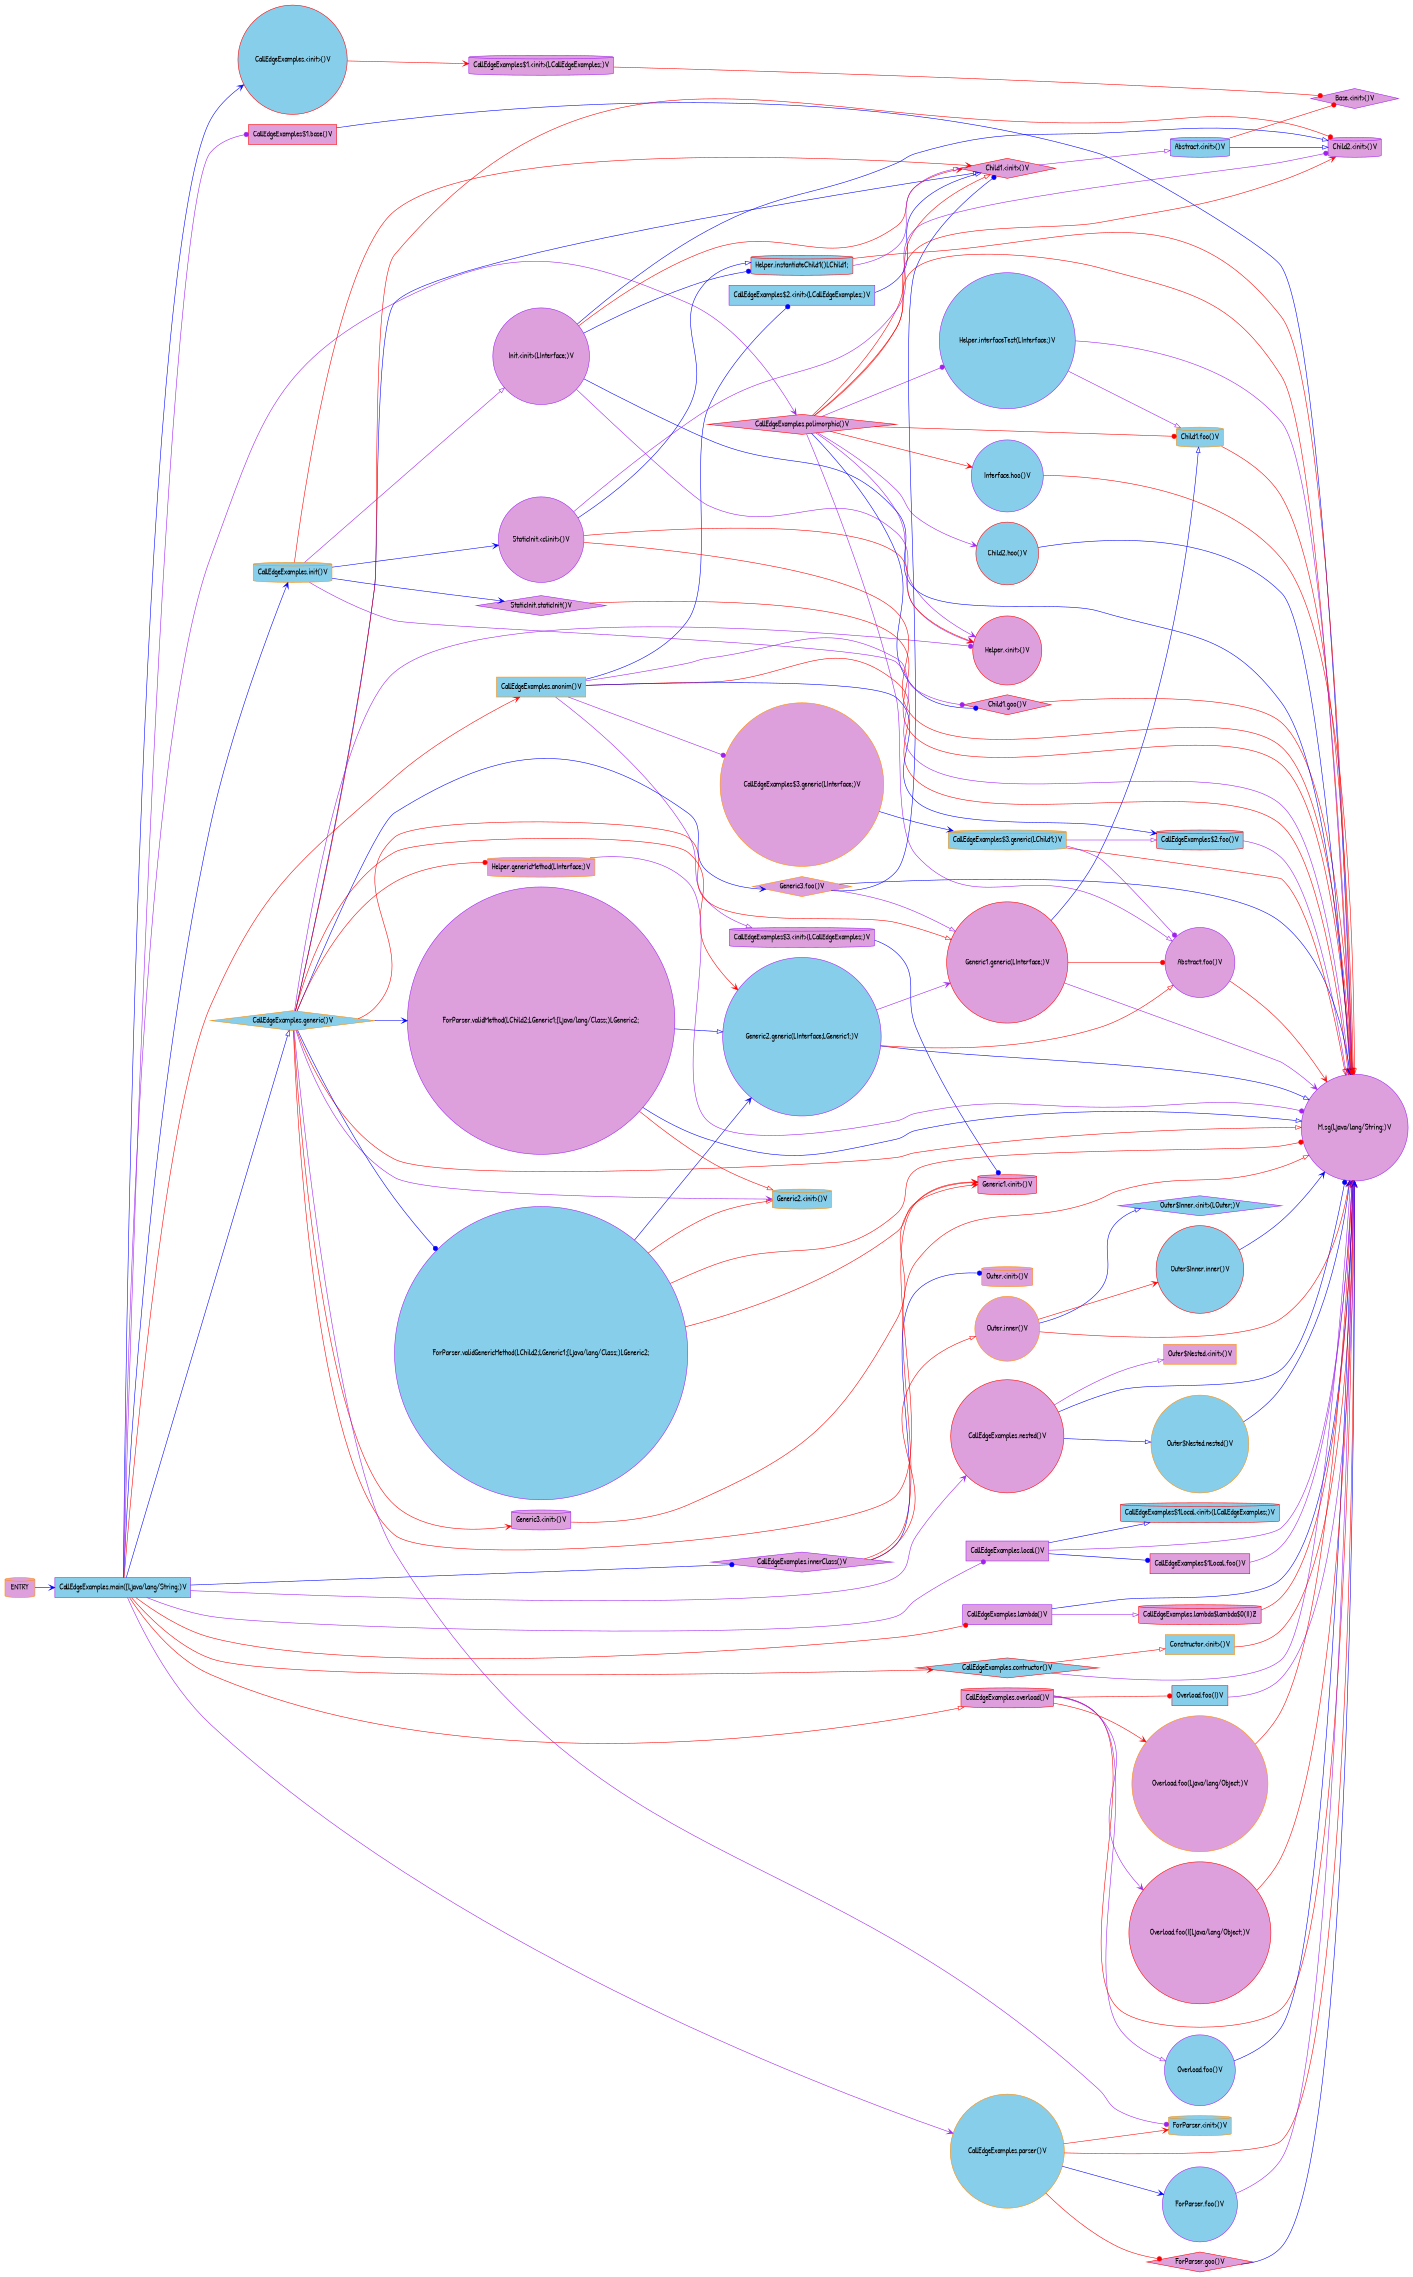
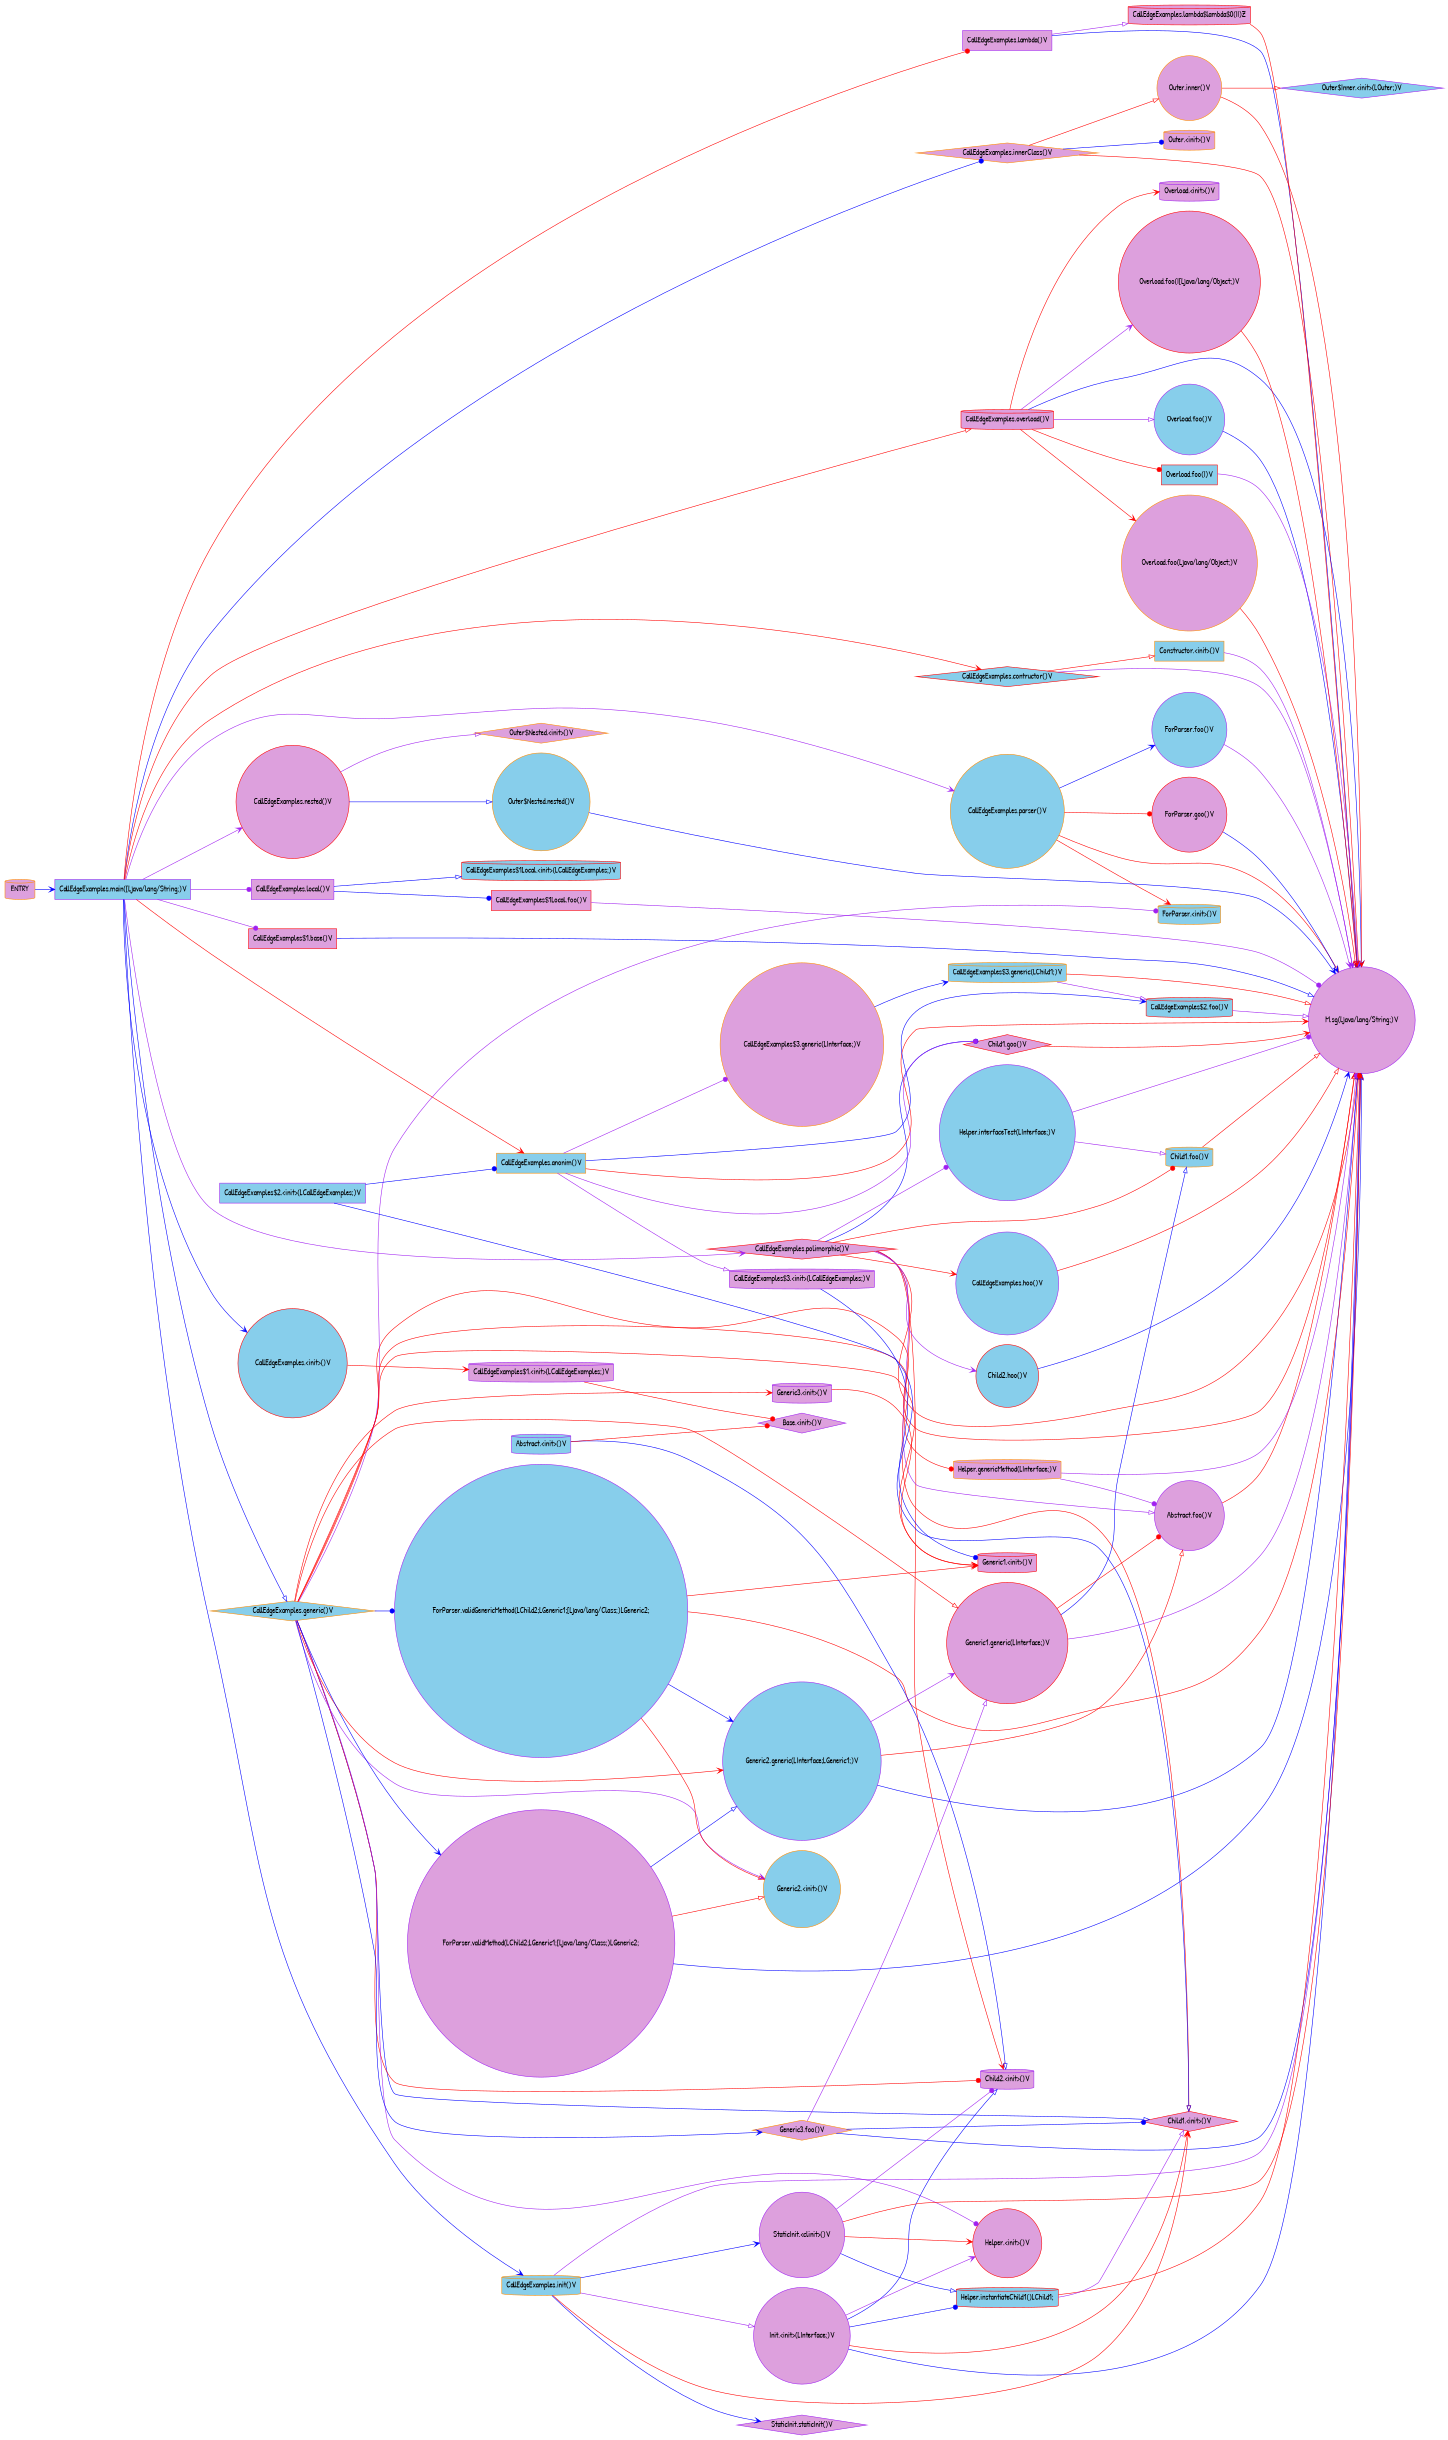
(1099, 158) -> none
none -> (1189, 191)
(1007, 476) -> (1007, 1283)
(885, 495) -> none
(701, 511) -> (429, 1177)
(1046, 756) -> none
(1122, 880) -> (1106, 1489)
(802, 1199) -> (802, 1889)
(1200, 1269) -> none
(1106, 1279) -> (1248, 88)
(1200, 1354) -> (541, 733)
(1267, 1377) -> none
(1338, 1439) -> (1298, 741)
(1310, 1476) -> none
(802, 1562) -> (1007, 153)
(1321, 1860) -> (1317, 500)
(1200, 2262) -> (1189, 815)
